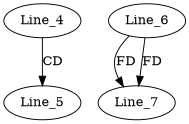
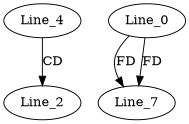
(147, 21) -> (147, 21)
(42, 103) -> (42, 103)
